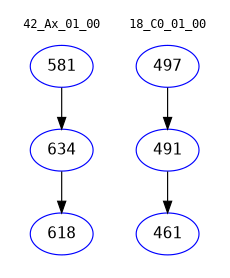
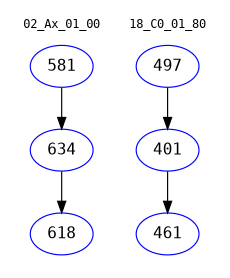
(62, 25) -> (62, 25)
(168, 25) -> (168, 25)
(168, 150) -> (168, 150)
